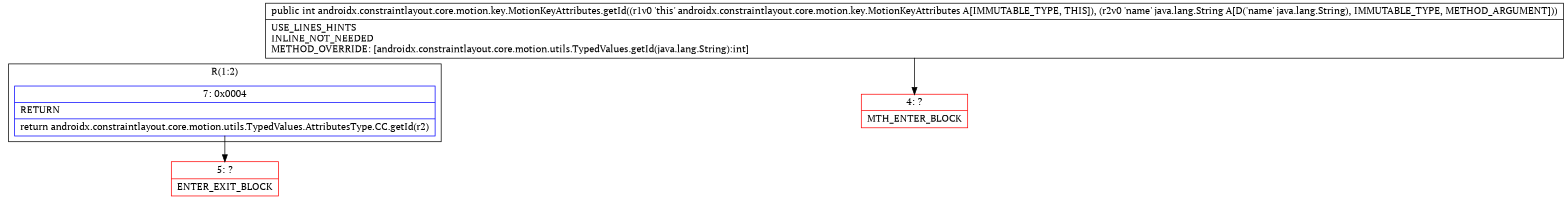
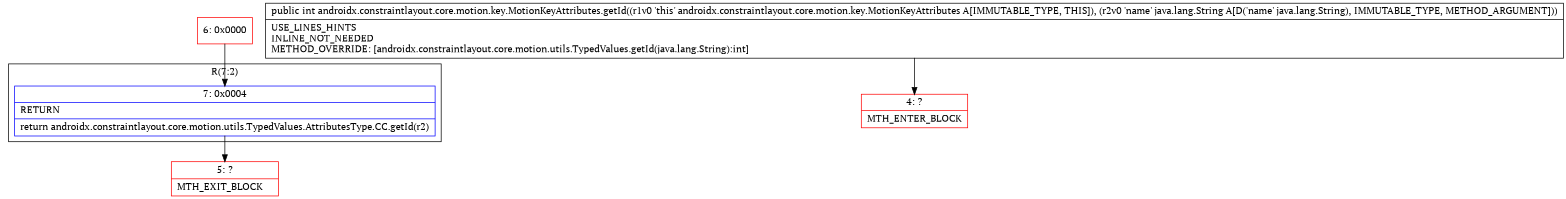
none -> (225, 31)
(225, 72) -> (225, 72)
(225, 187) -> (220, 187)
